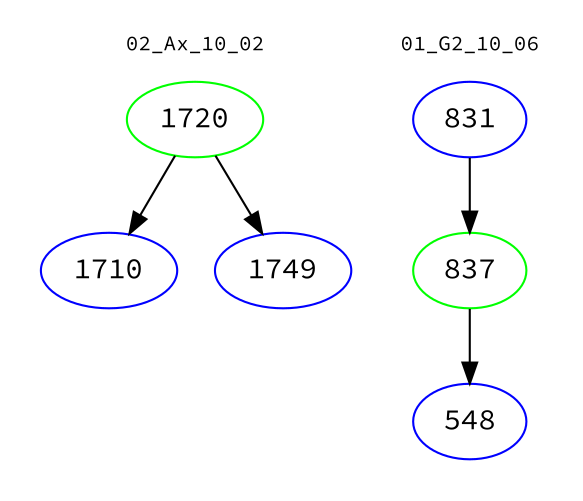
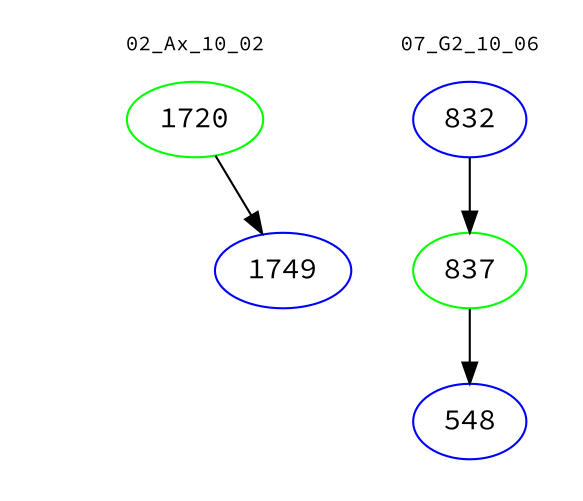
(471, 45) -> (471, 45)
(470, 120) -> (470, 120)
(109, 271) -> none
